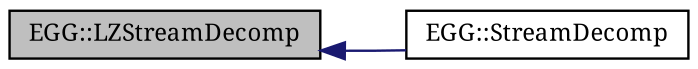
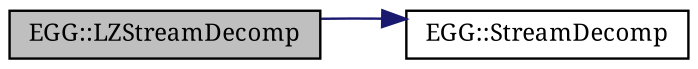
(376, 51) -> (351, 19)
